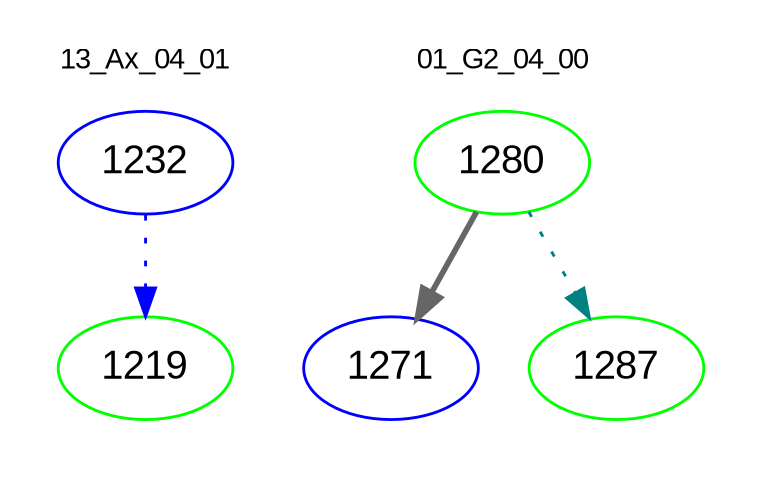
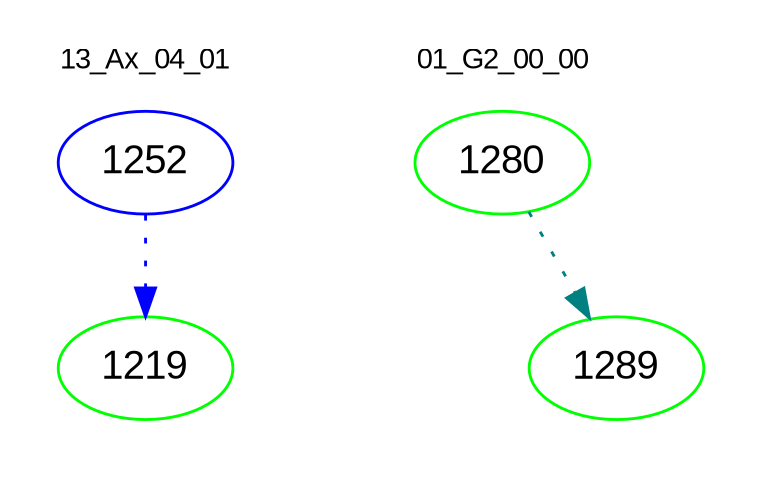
(504, 61) -> (504, 61)
(146, 163) -> (146, 163)
(391, 368) -> none
(616, 368) -> (616, 368)
